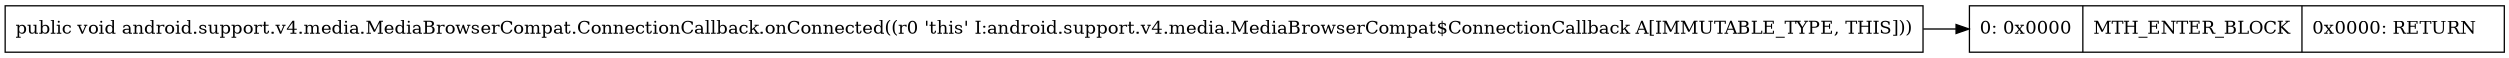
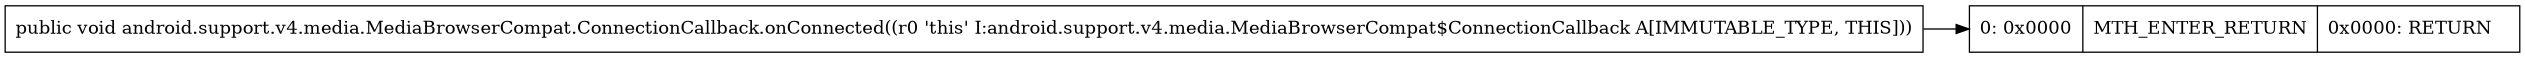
(2192, 28) -> (2200, 28)
